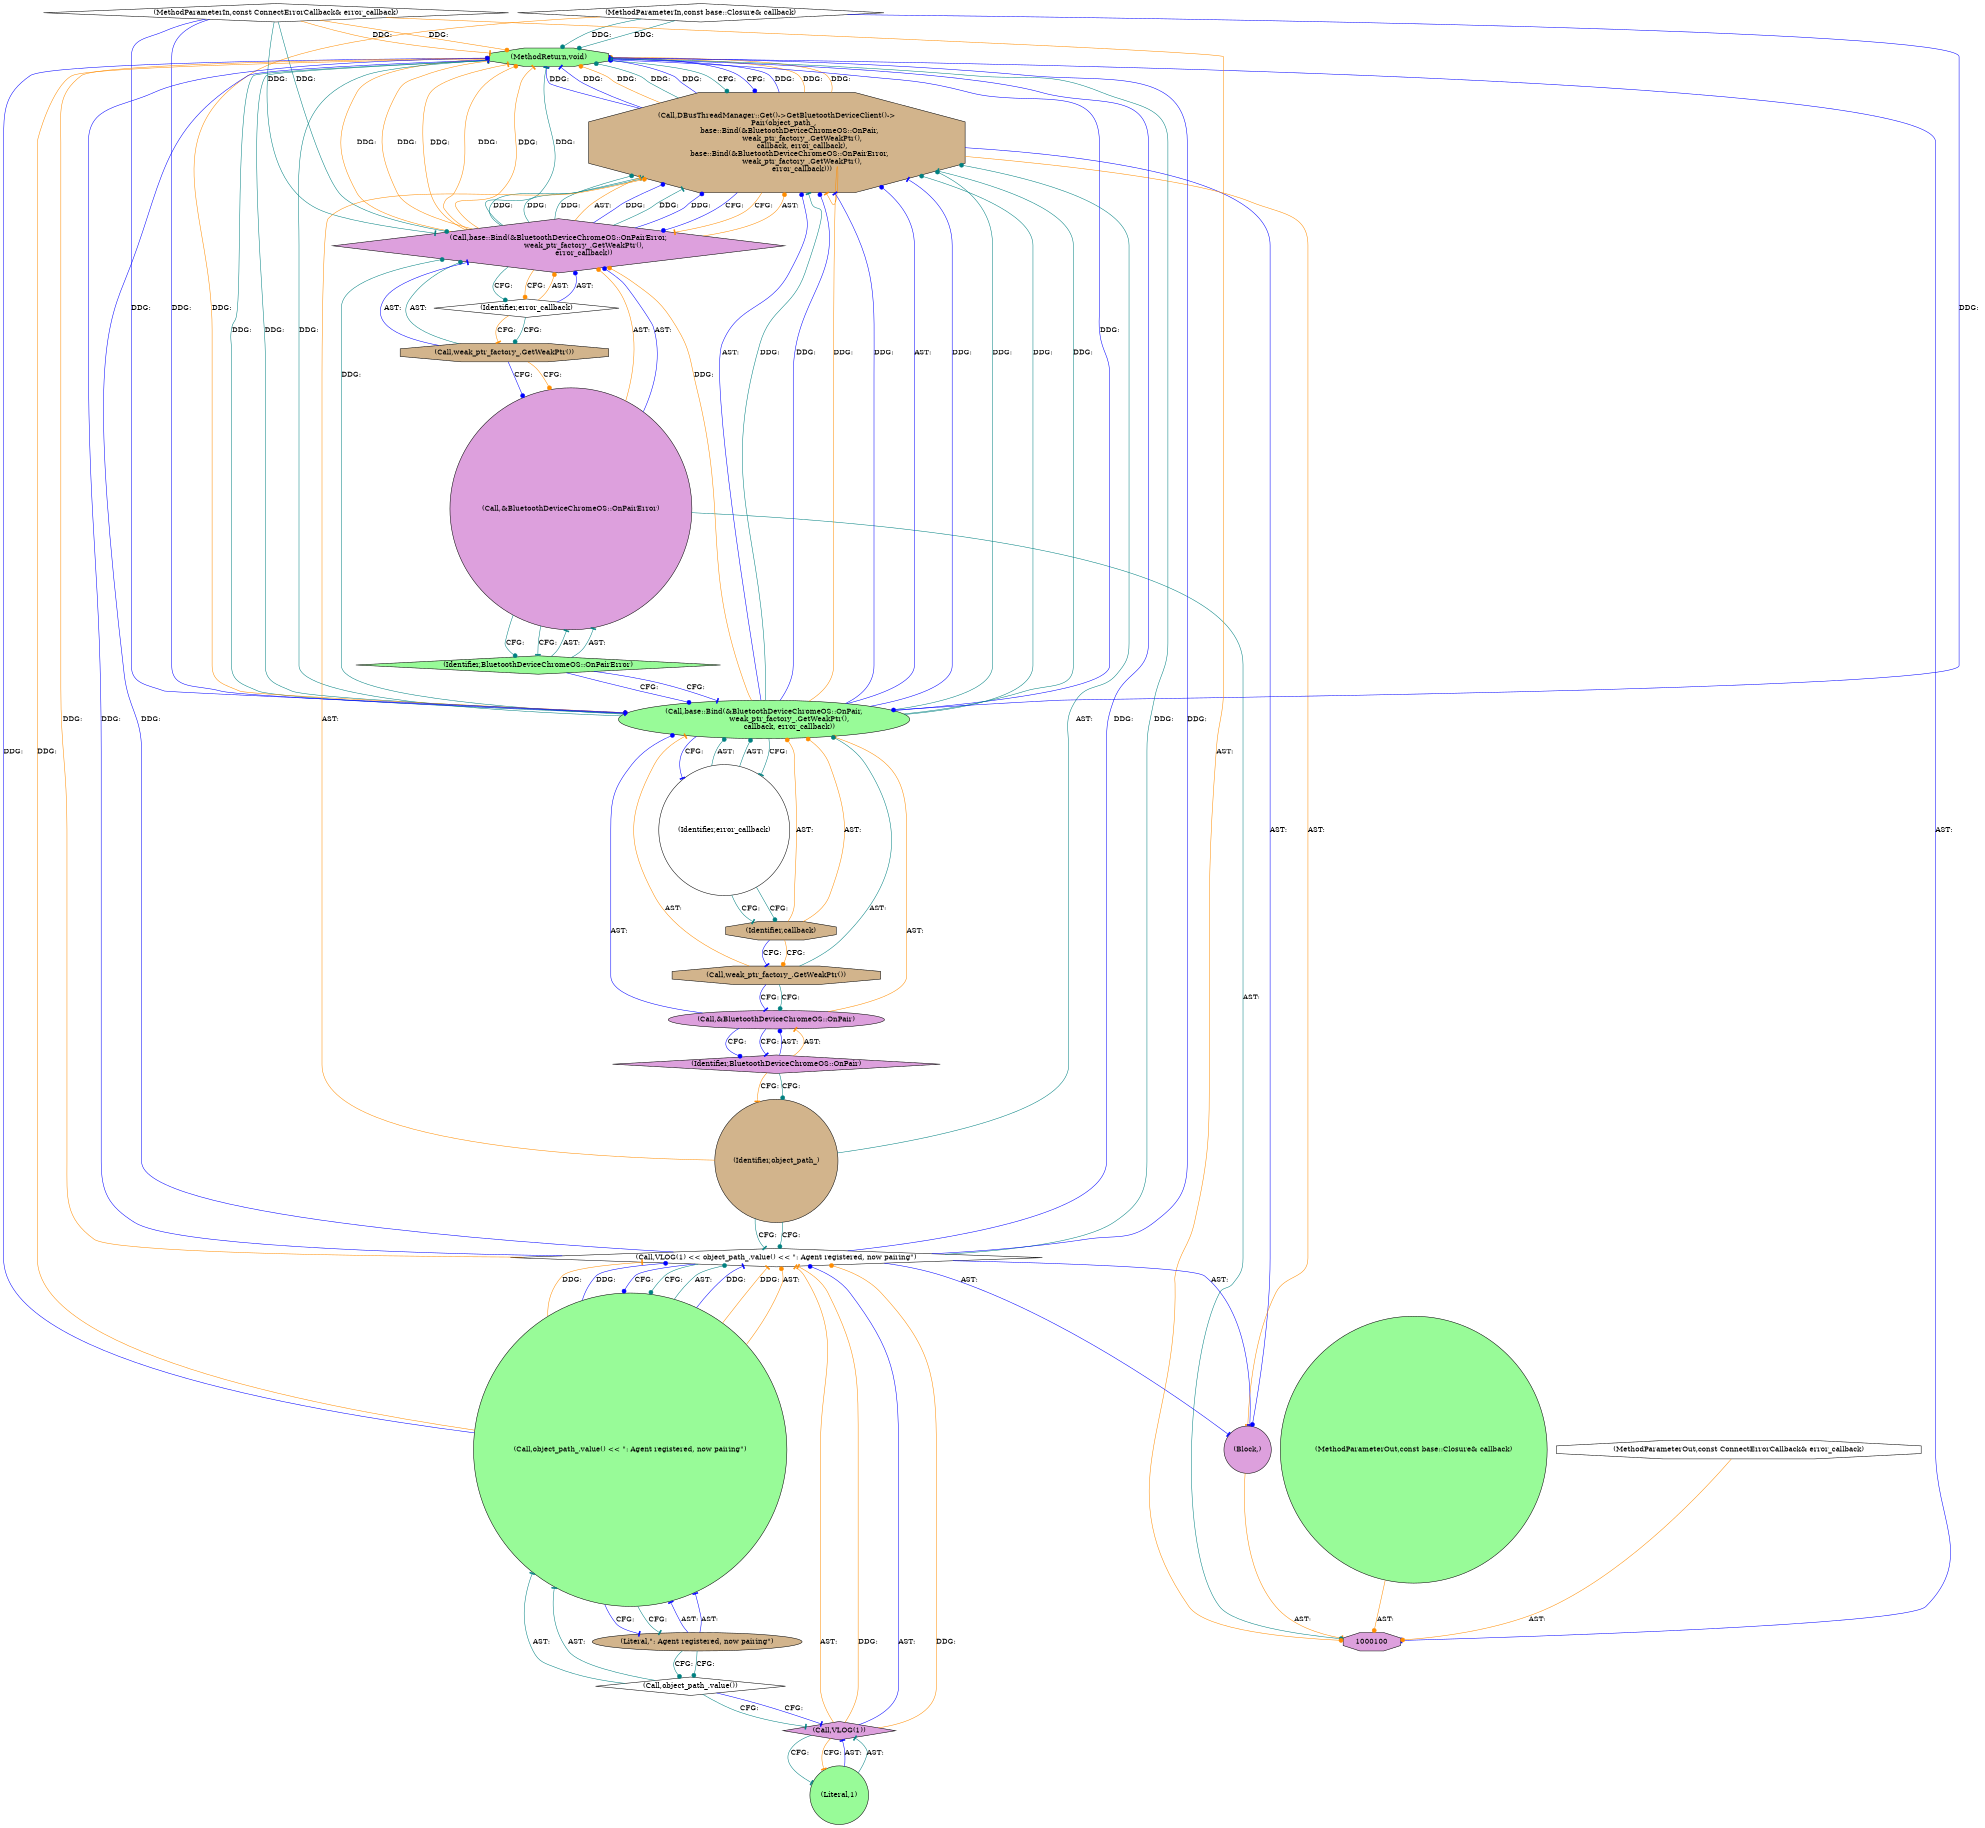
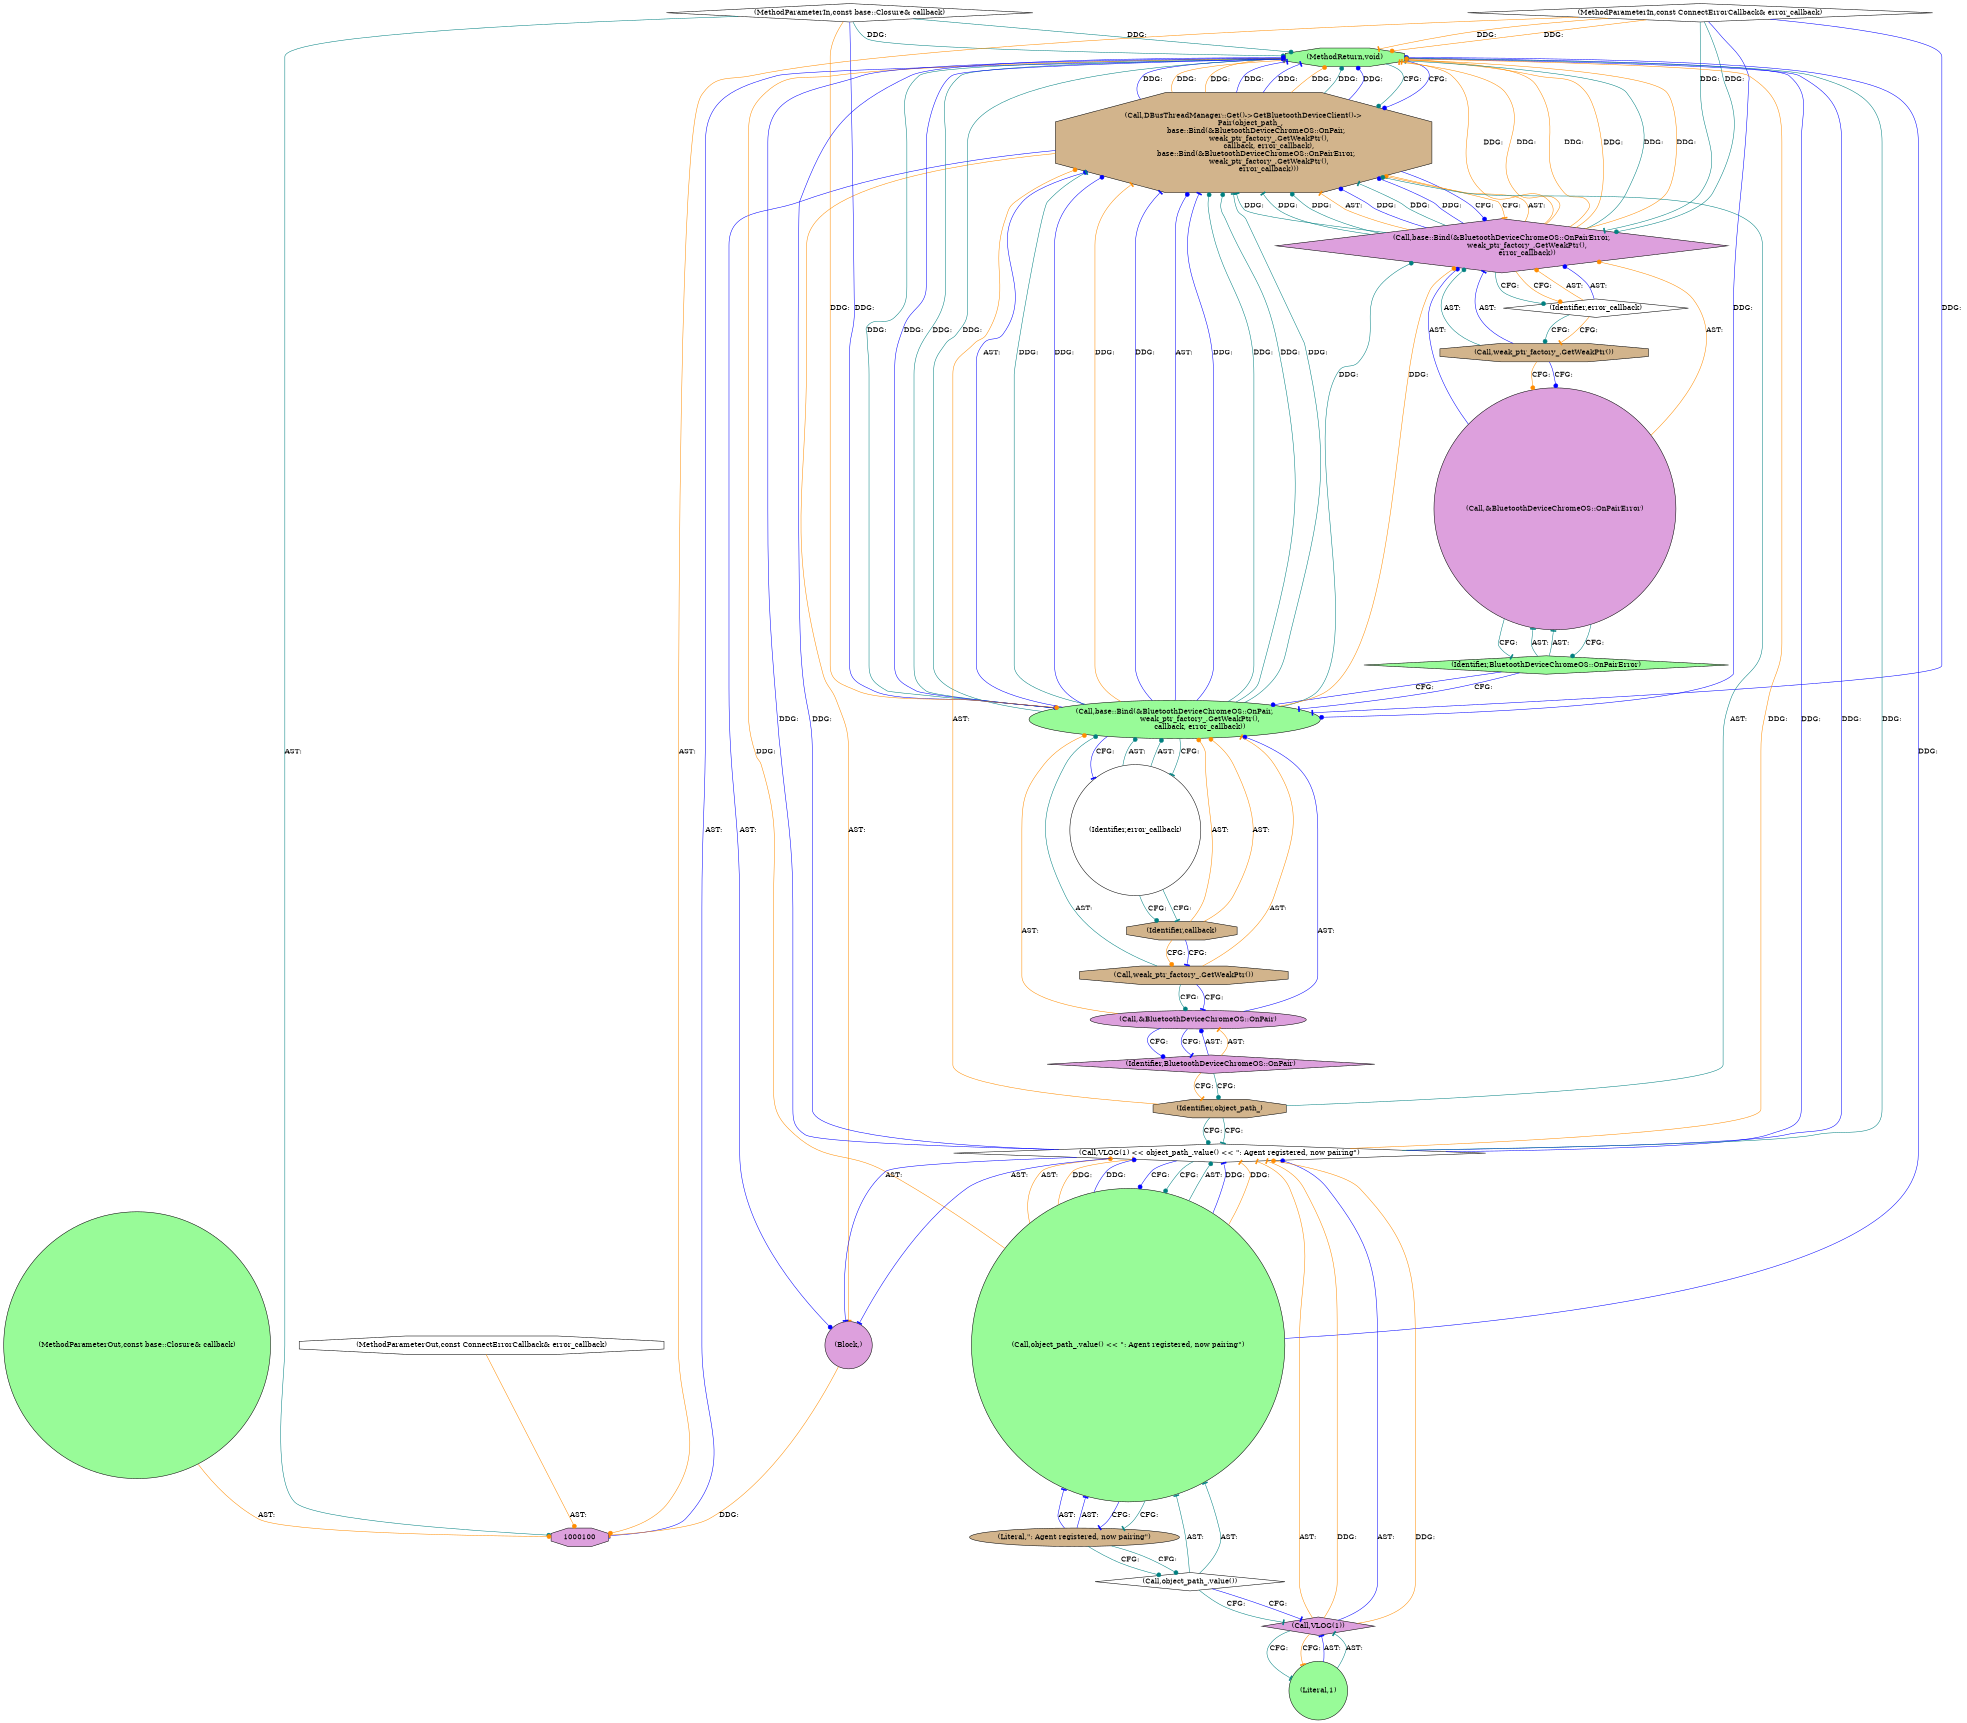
(1243, 909) -> (285, 680)
(776, 1161) -> (1220, 1109)
(1304, 1620) -> (730, 1515)
